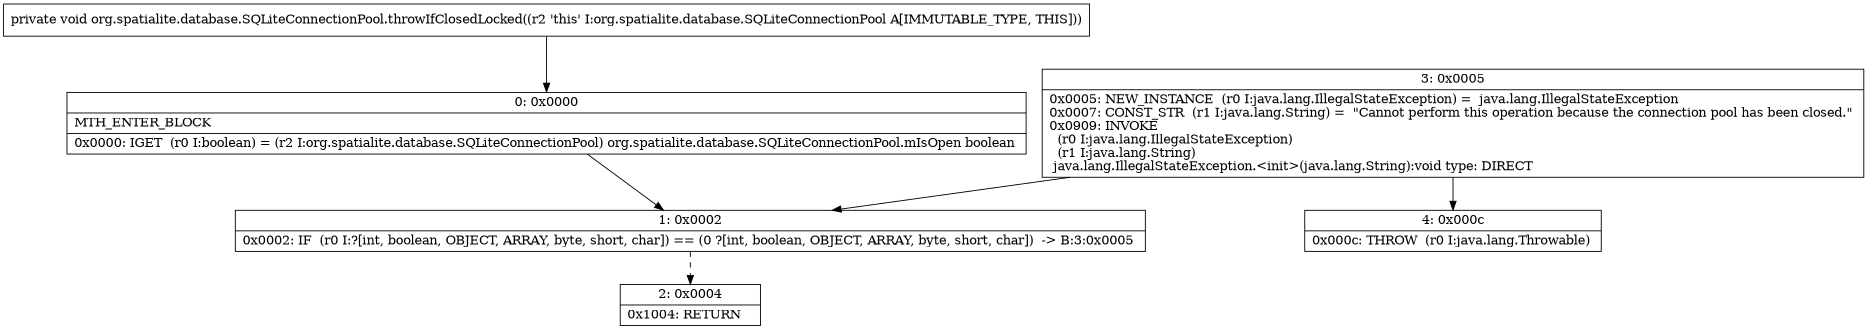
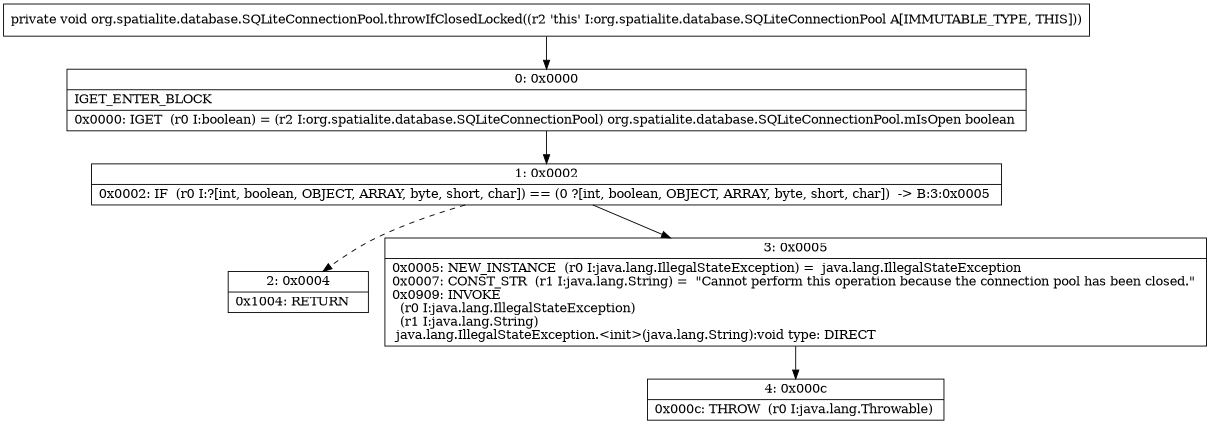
(143, 123) -> (143, 100)
(956, 193) -> (627, 220)
